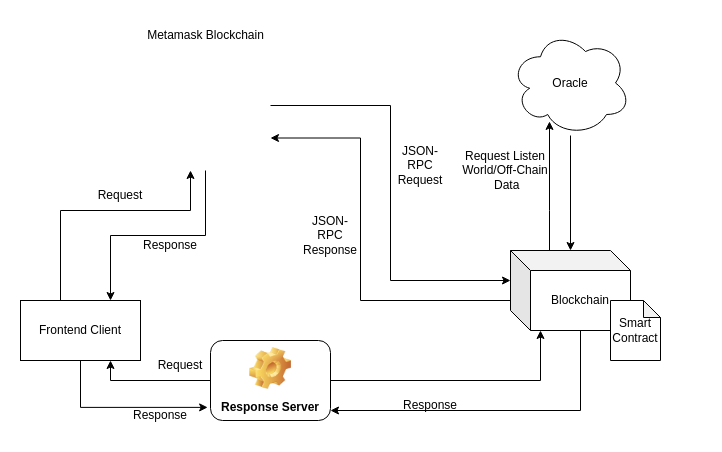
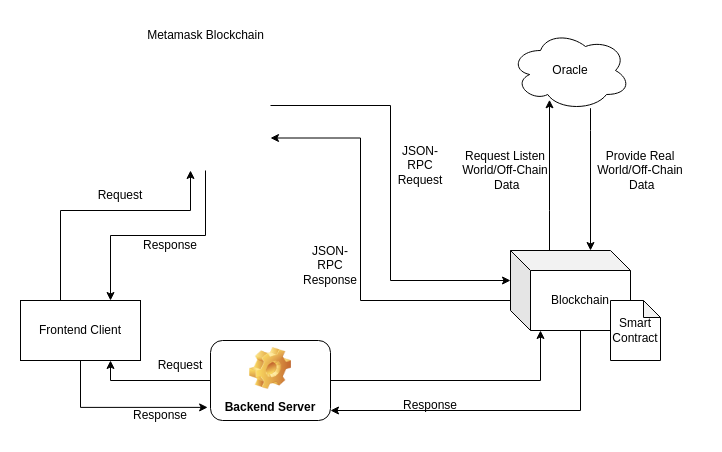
(571, 83) -> (571, 71)
none -> (641, 171)
(331, 236) -> (331, 266)
(271, 406) -> (271, 406)
